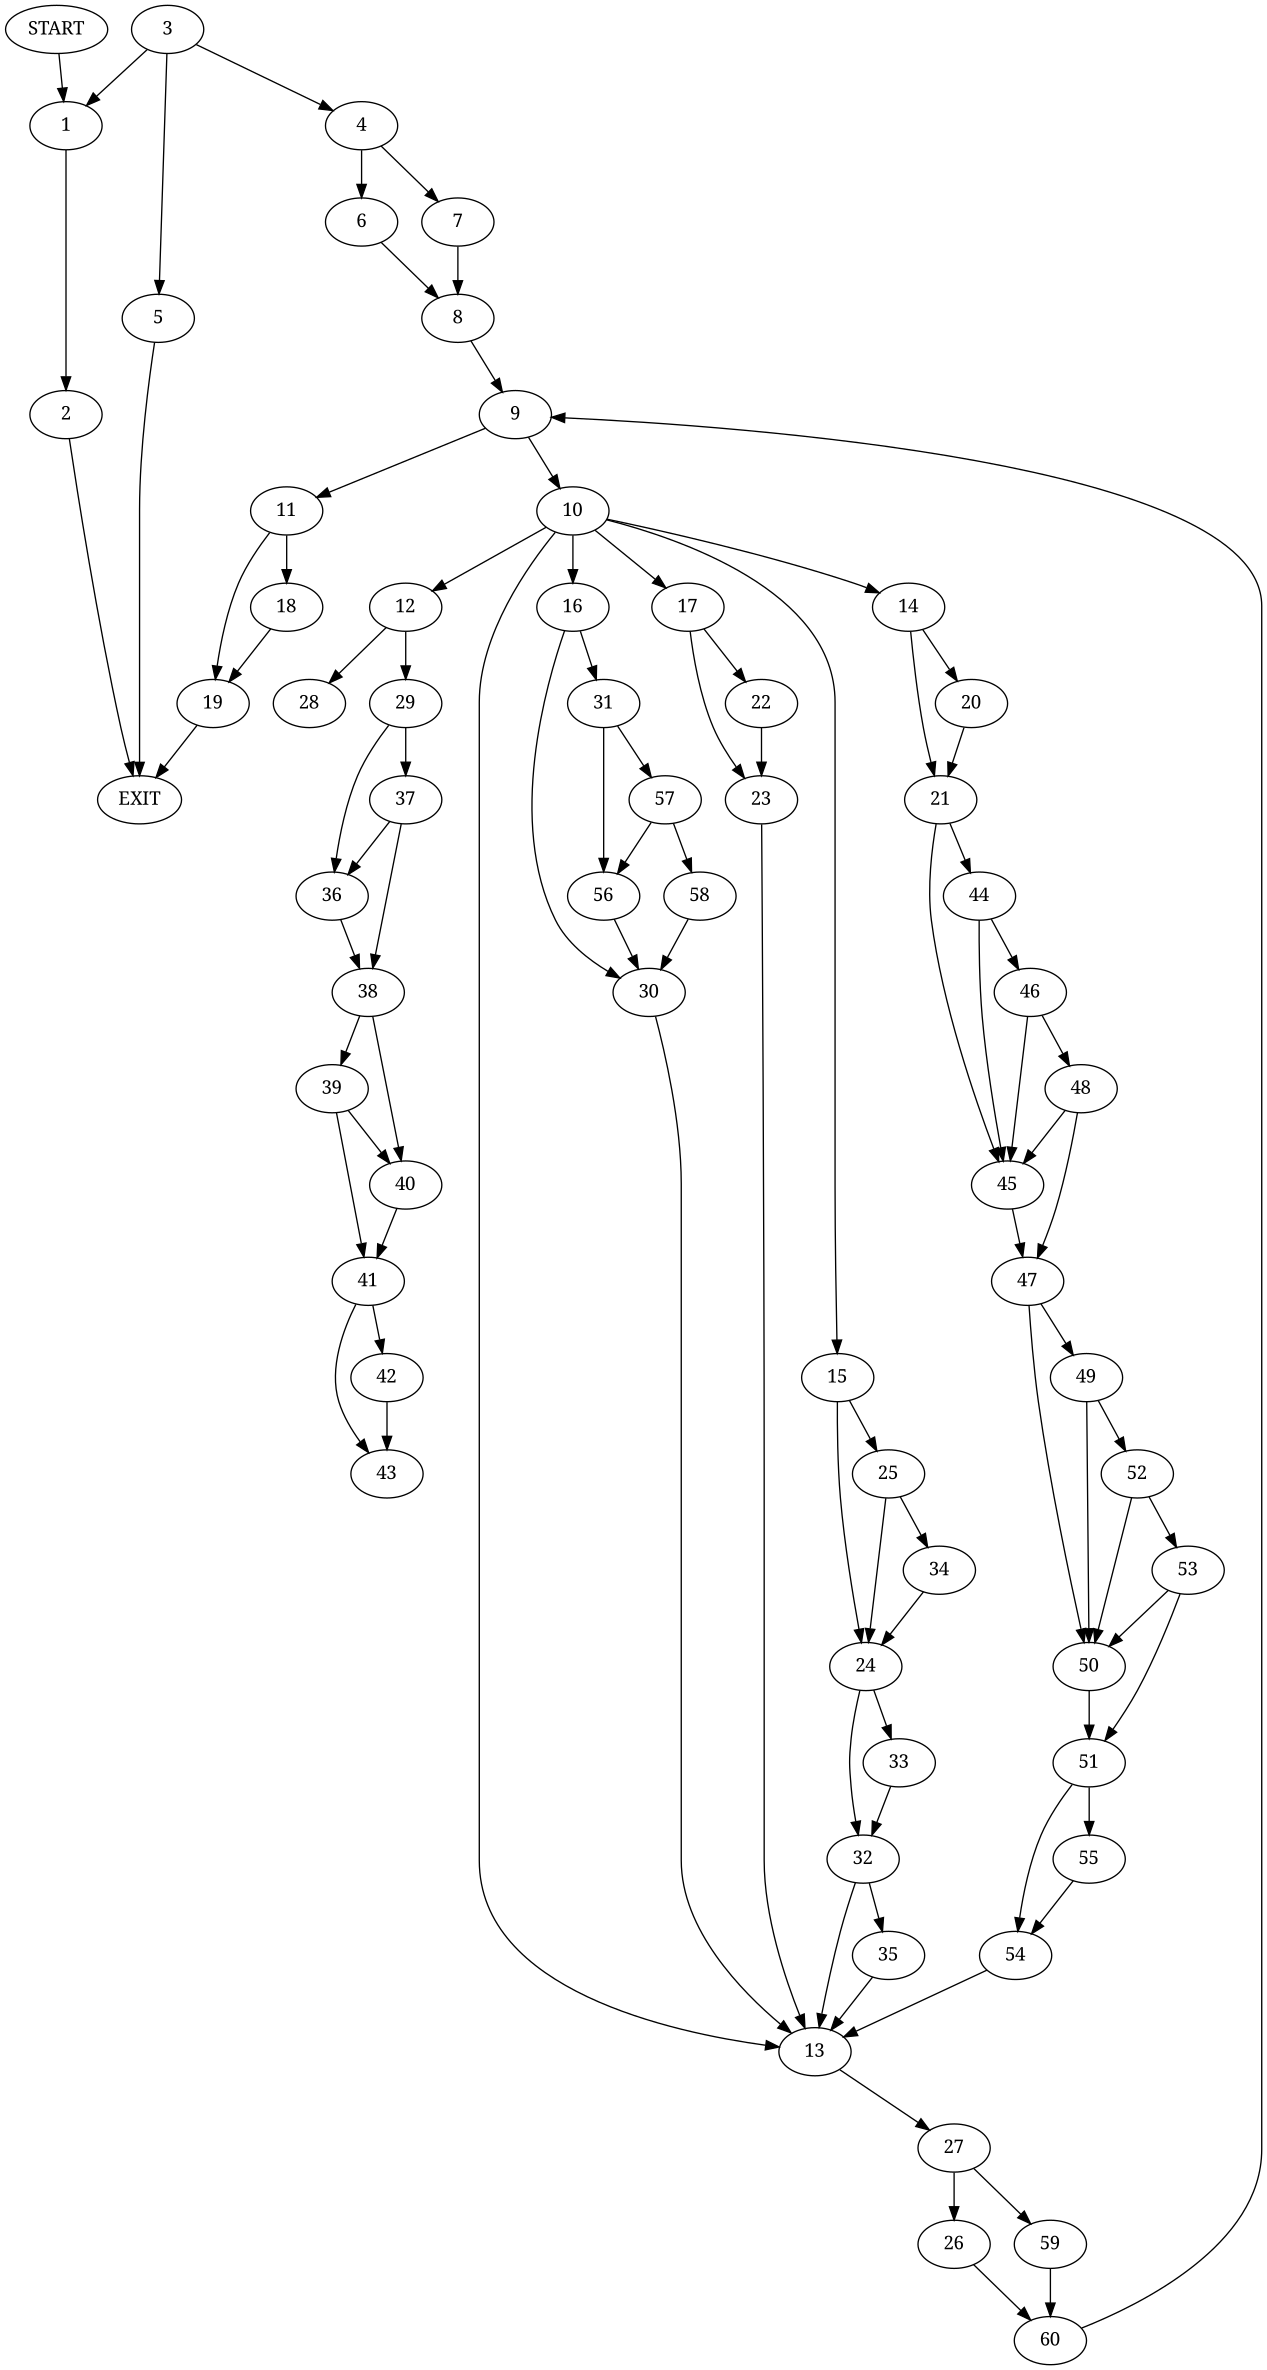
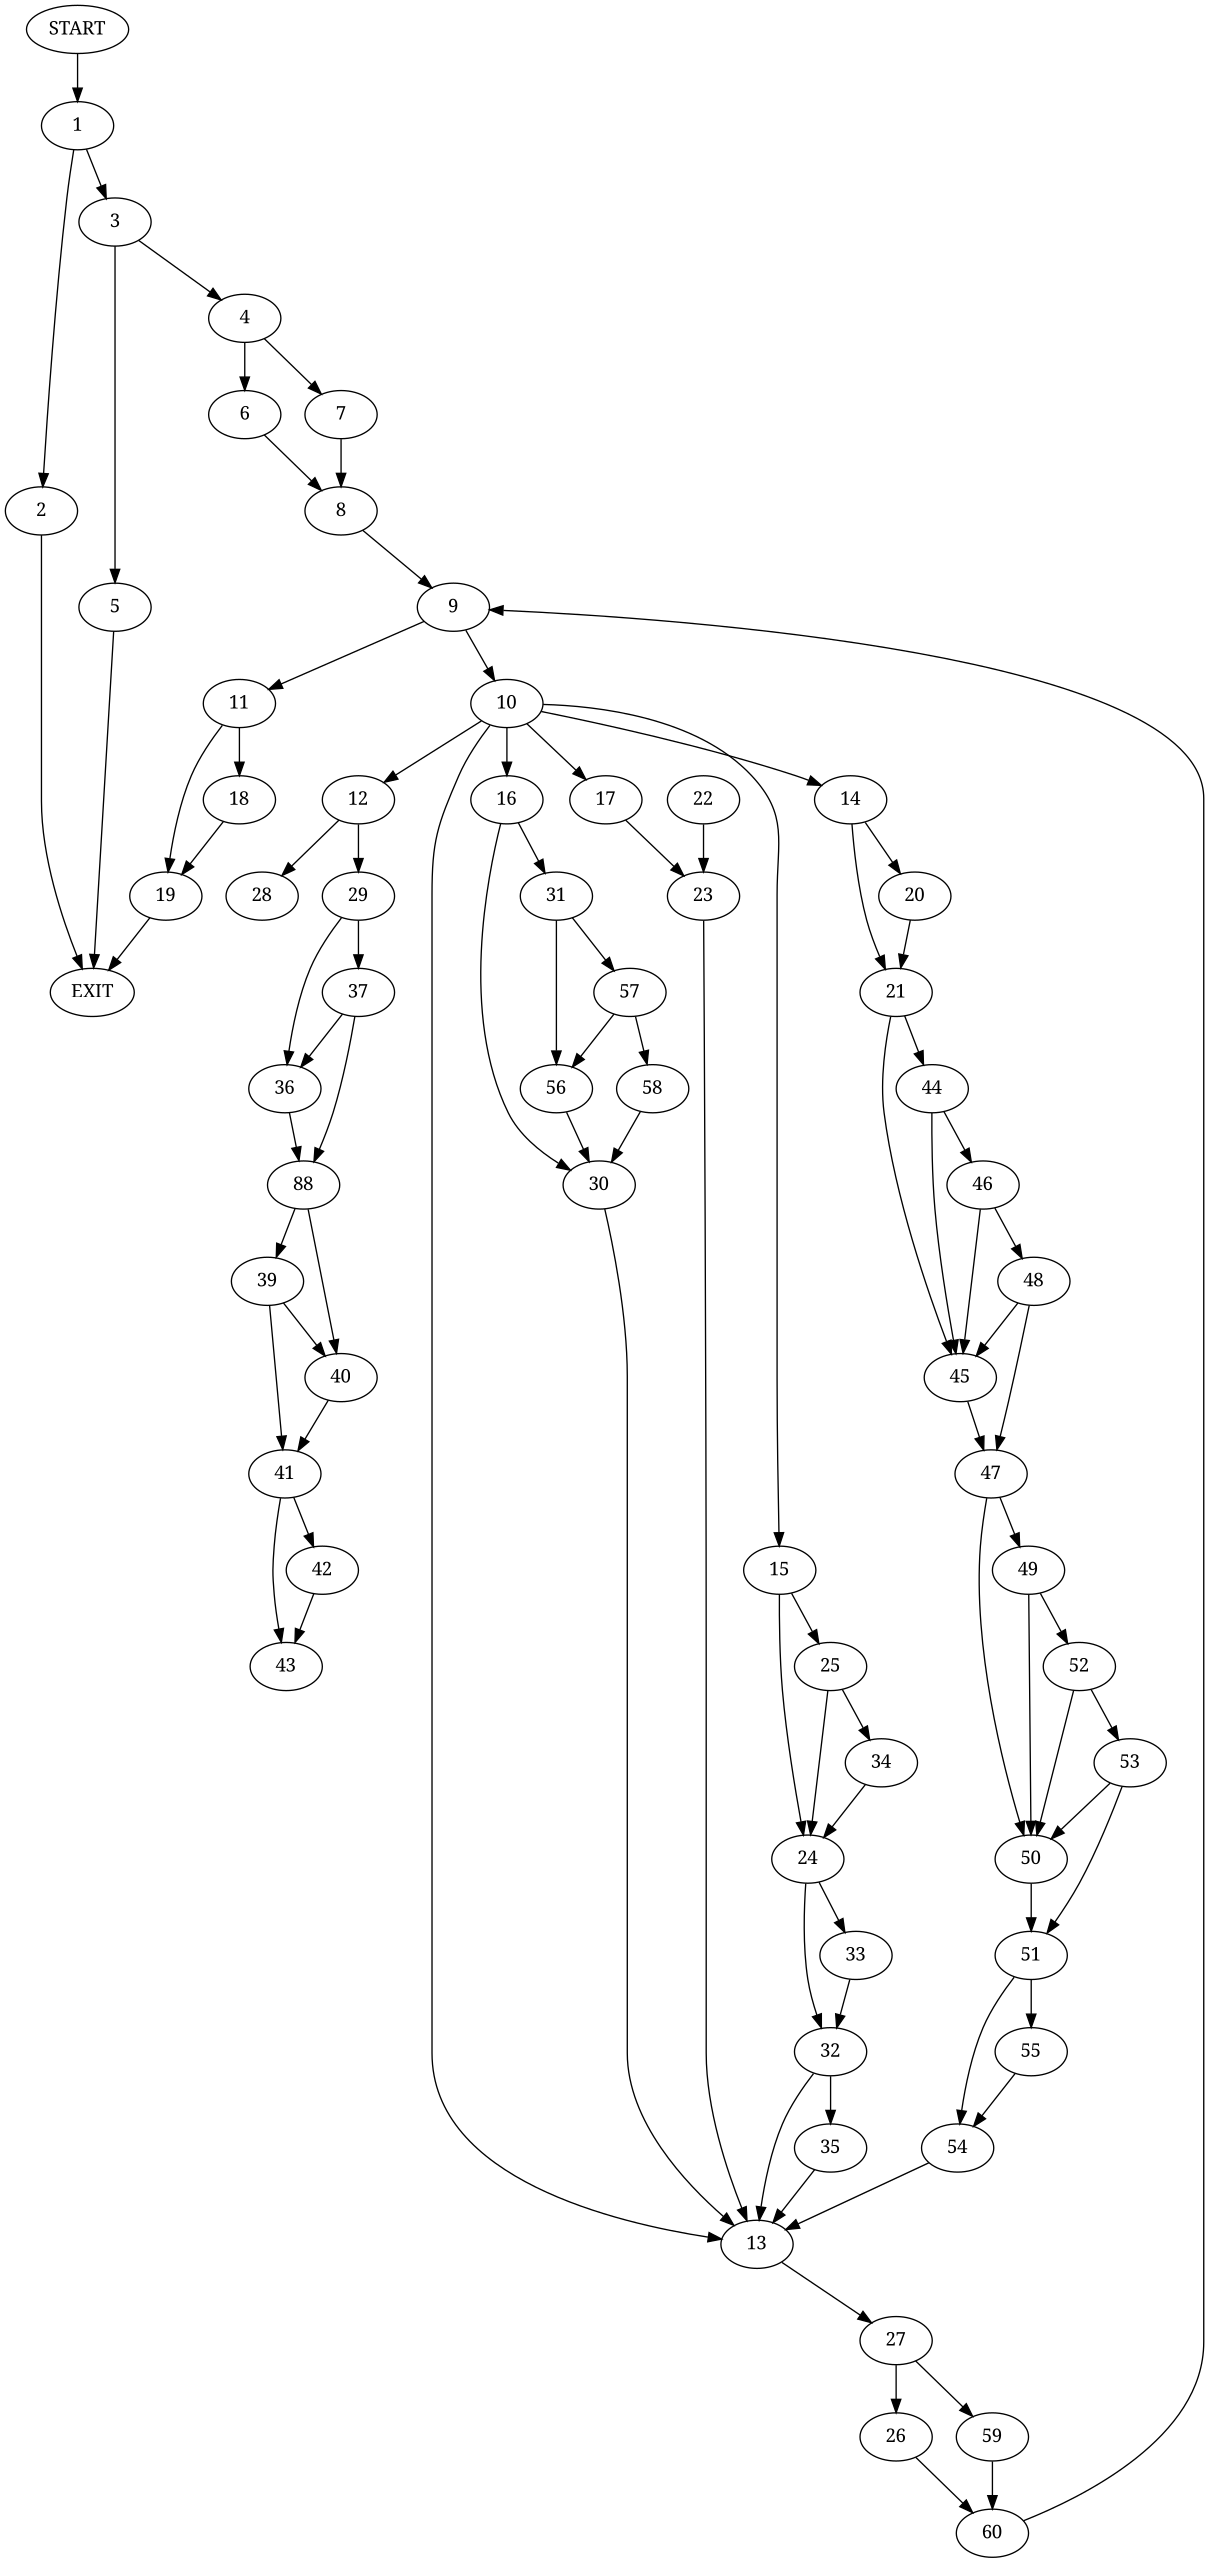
(122, 73) -> (94, 168)
(721, 650) -> none
(368, 992) -> (304, 1185)
